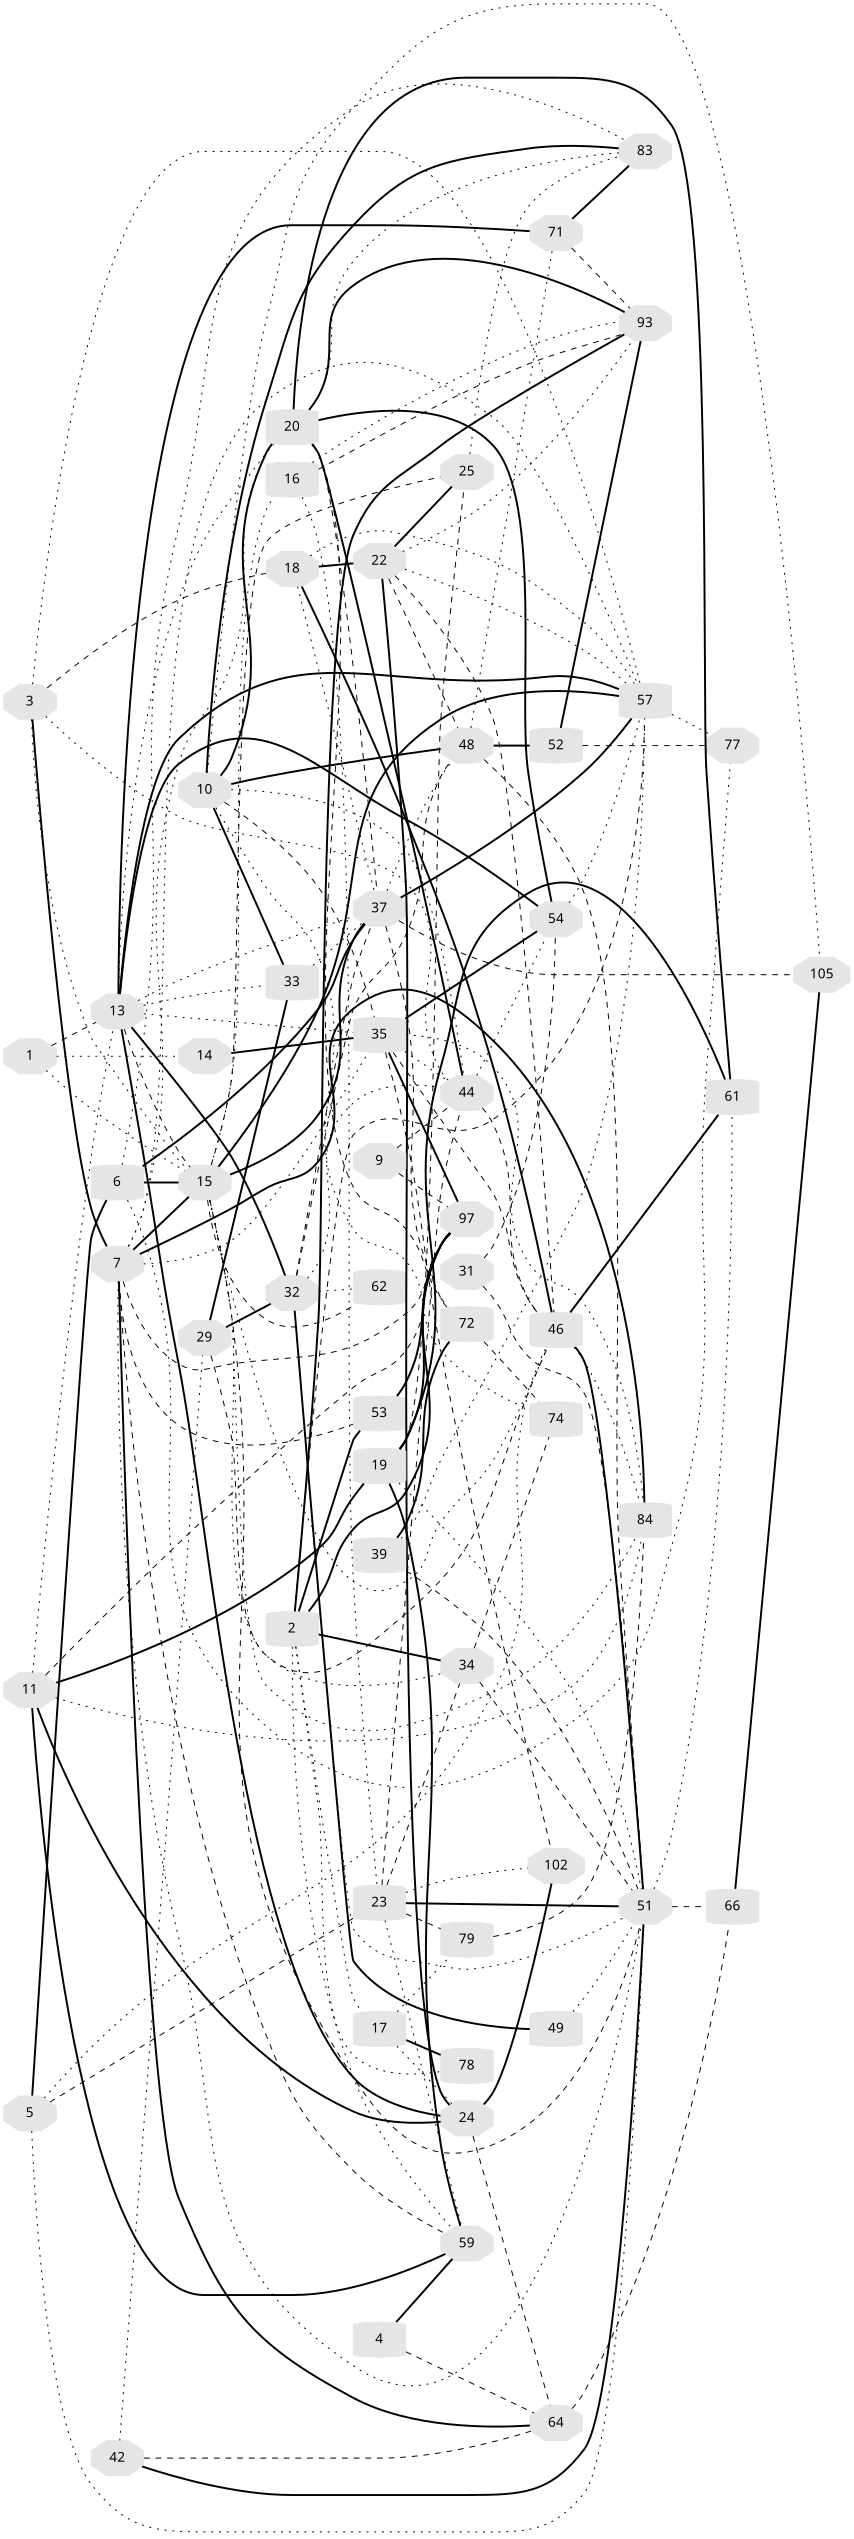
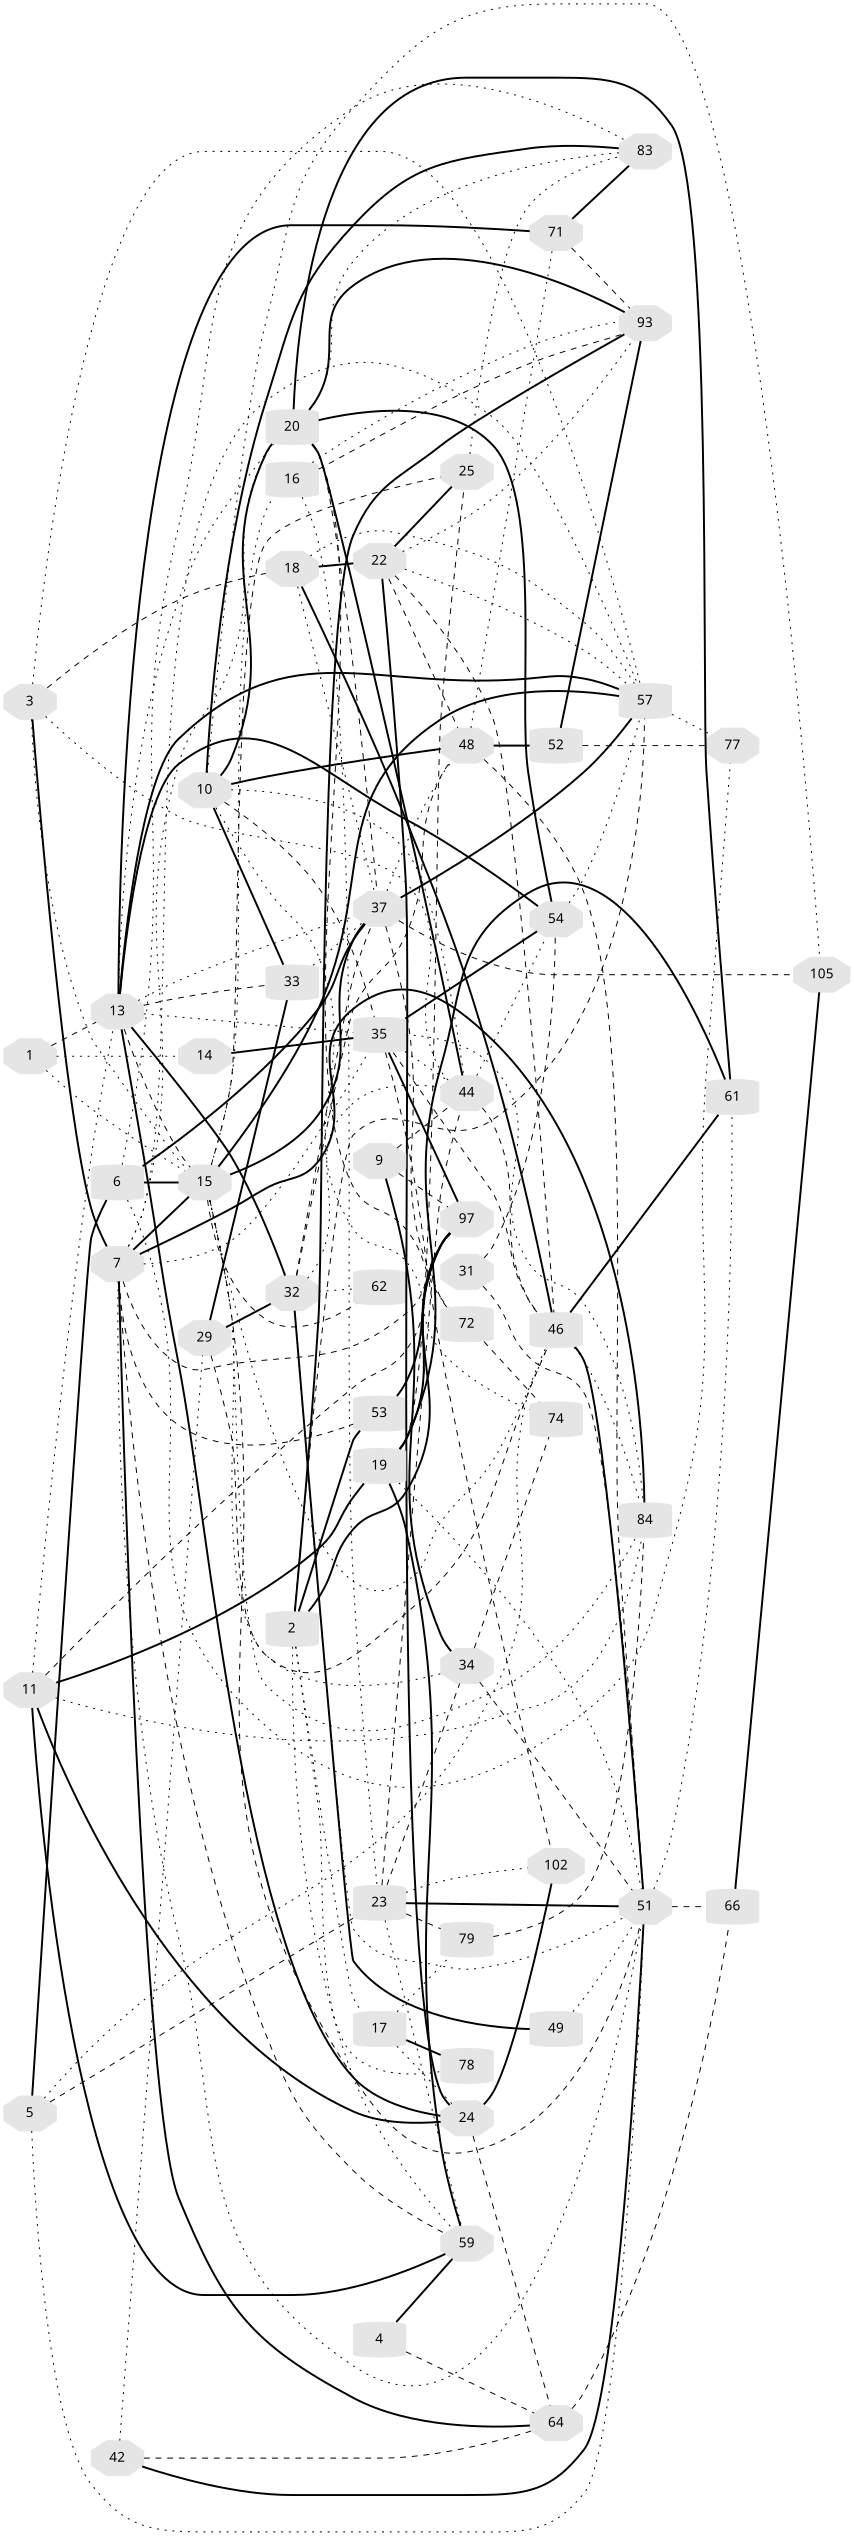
(204, 994) -> (204, 994)
(380, 1555) -> none
(380, 1647) -> (413, 1321)
